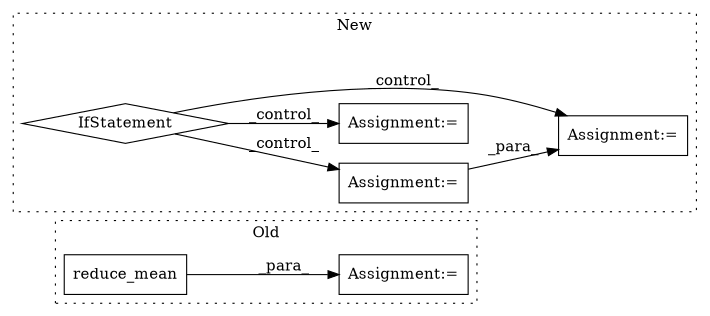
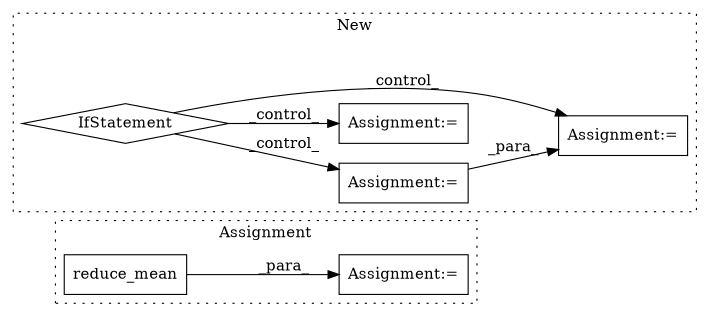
(266, 233) -> (266, 233)
